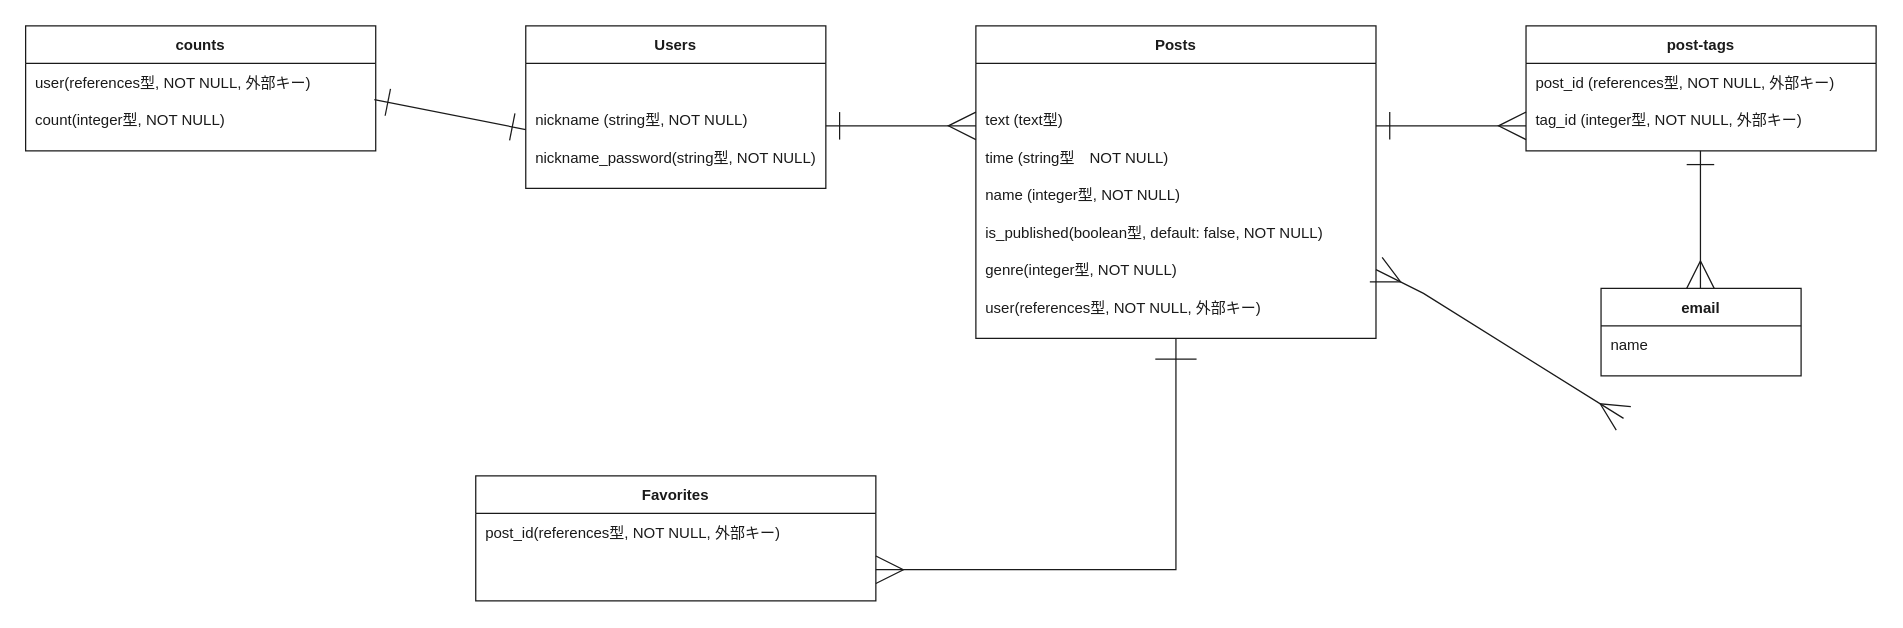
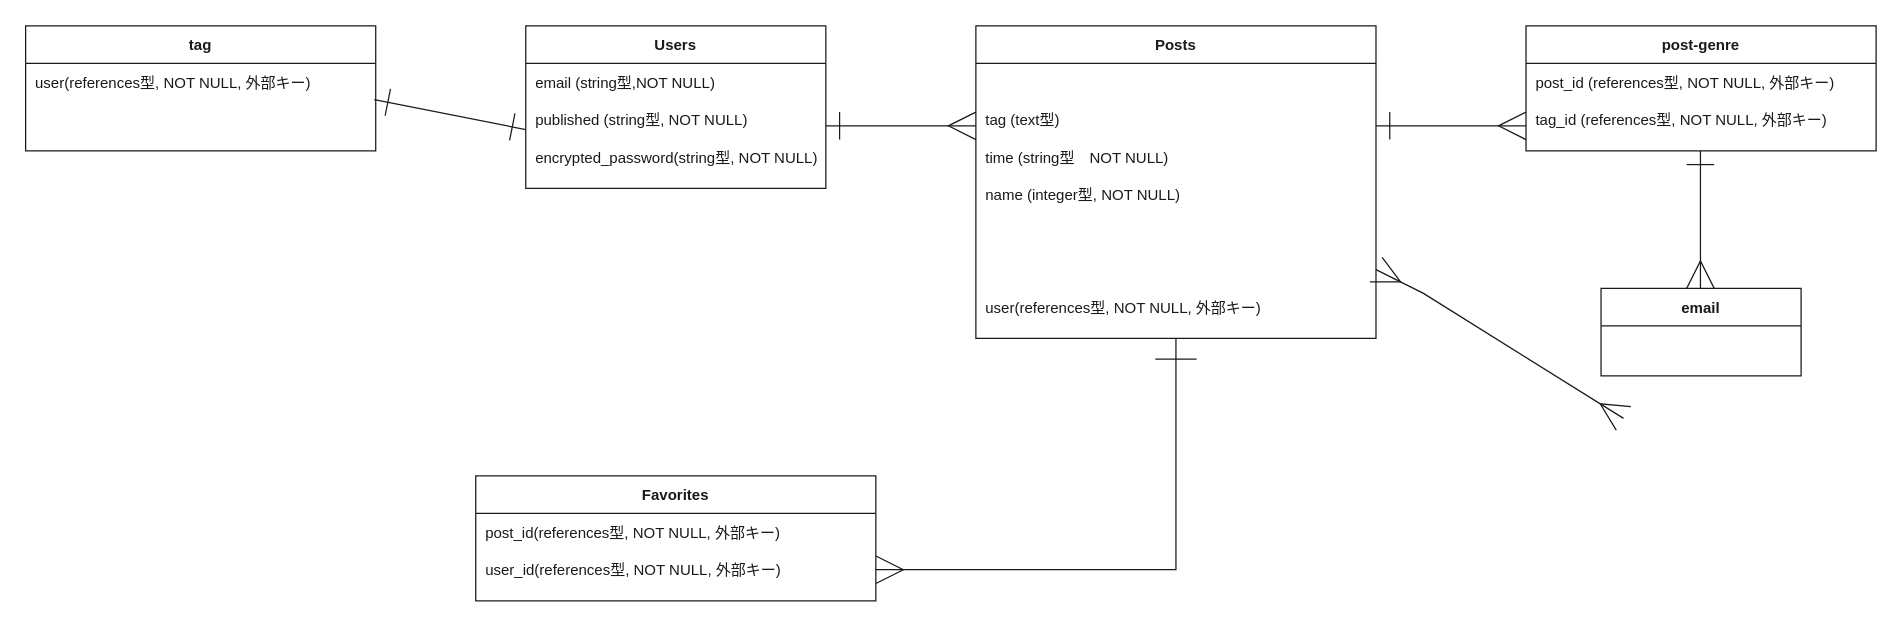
(200, 45) -> (200, 45)
(1700, 45) -> (1700, 45)
none -> (676, 82)
(201, 119) -> none
(644, 120) -> (646, 120)
(1037, 120) -> (1033, 120)
(1675, 120) -> (1689, 120)
(680, 158) -> (686, 158)
(1176, 232) -> none
(1176, 269) -> none
(1701, 344) -> none
none -> (676, 569)
